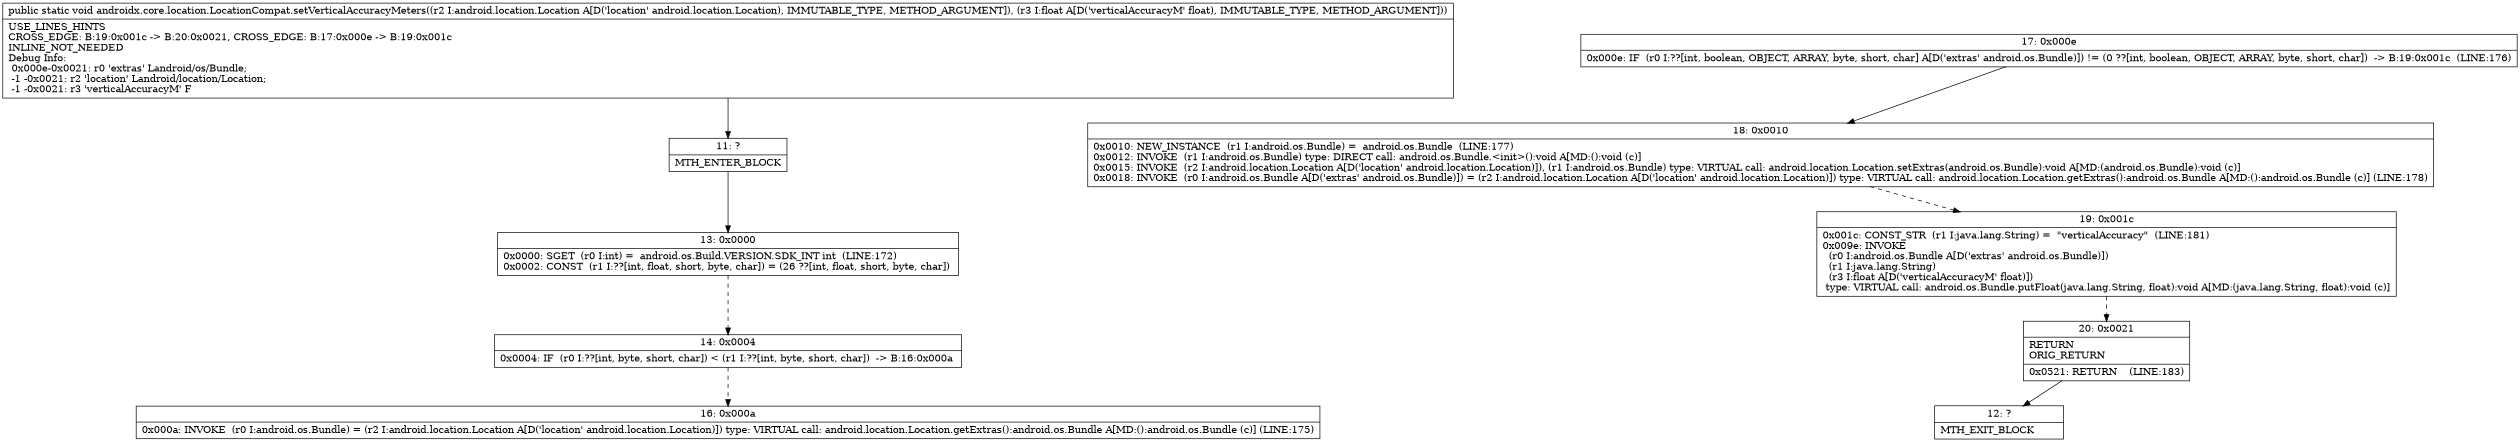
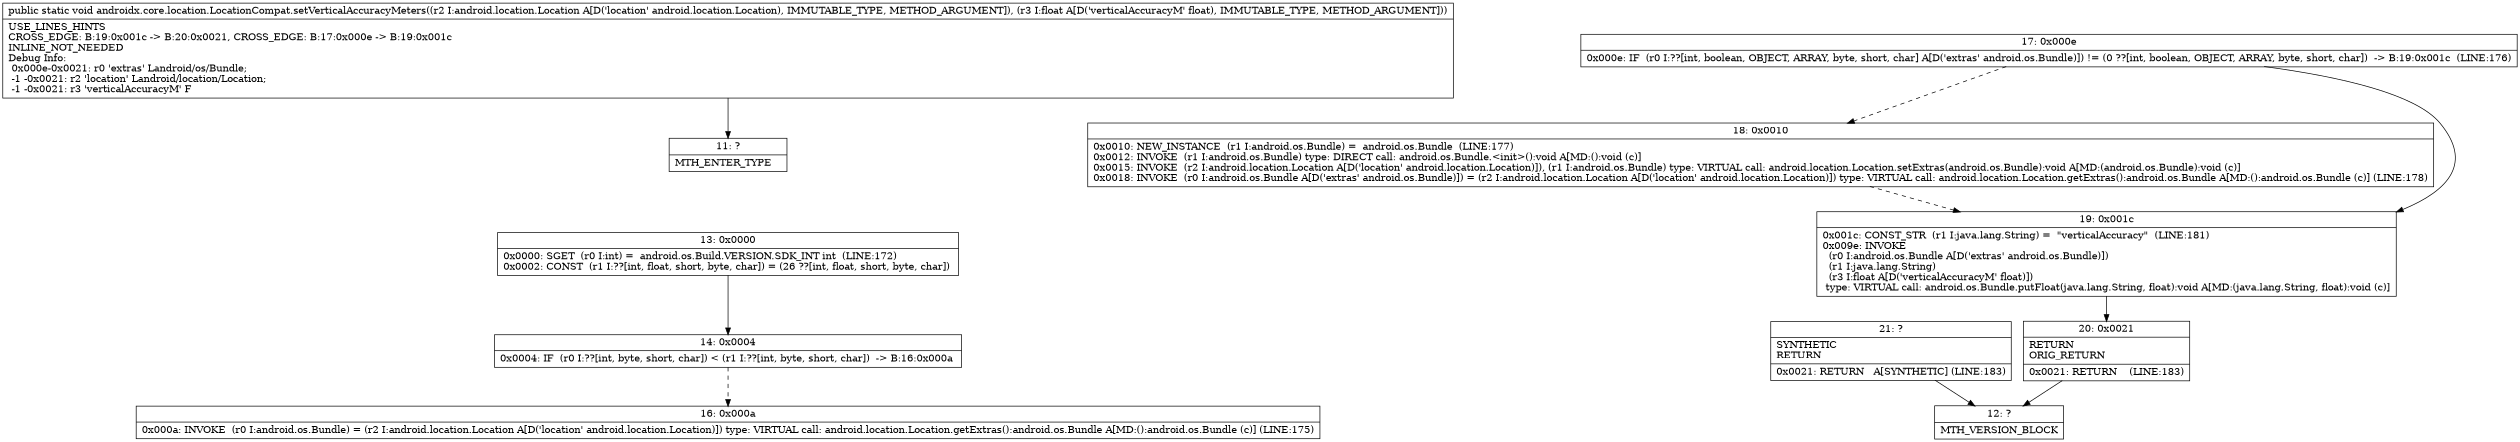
(1930, 94) -> (1930, 94)
none -> (2411, 103)
(728, 163) -> (723, 163)
(728, 199) -> none
(728, 301) -> (728, 301)
(2107, 305) -> (2107, 305)
none -> (1891, 351)
(2107, 372) -> (2107, 372)
(1987, 430) -> (1999, 430)
